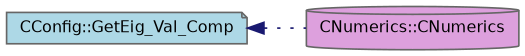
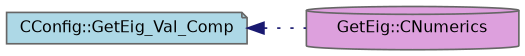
(413, 28) -> (413, 28)
